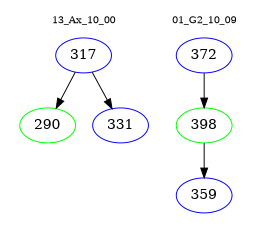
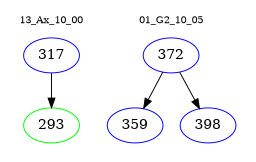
(205, 21) -> (172, 21)
(48, 125) -> (52, 125)
(121, 125) -> none
(204, 125) -> (208, 125)
(204, 156) -> (156, 86)
